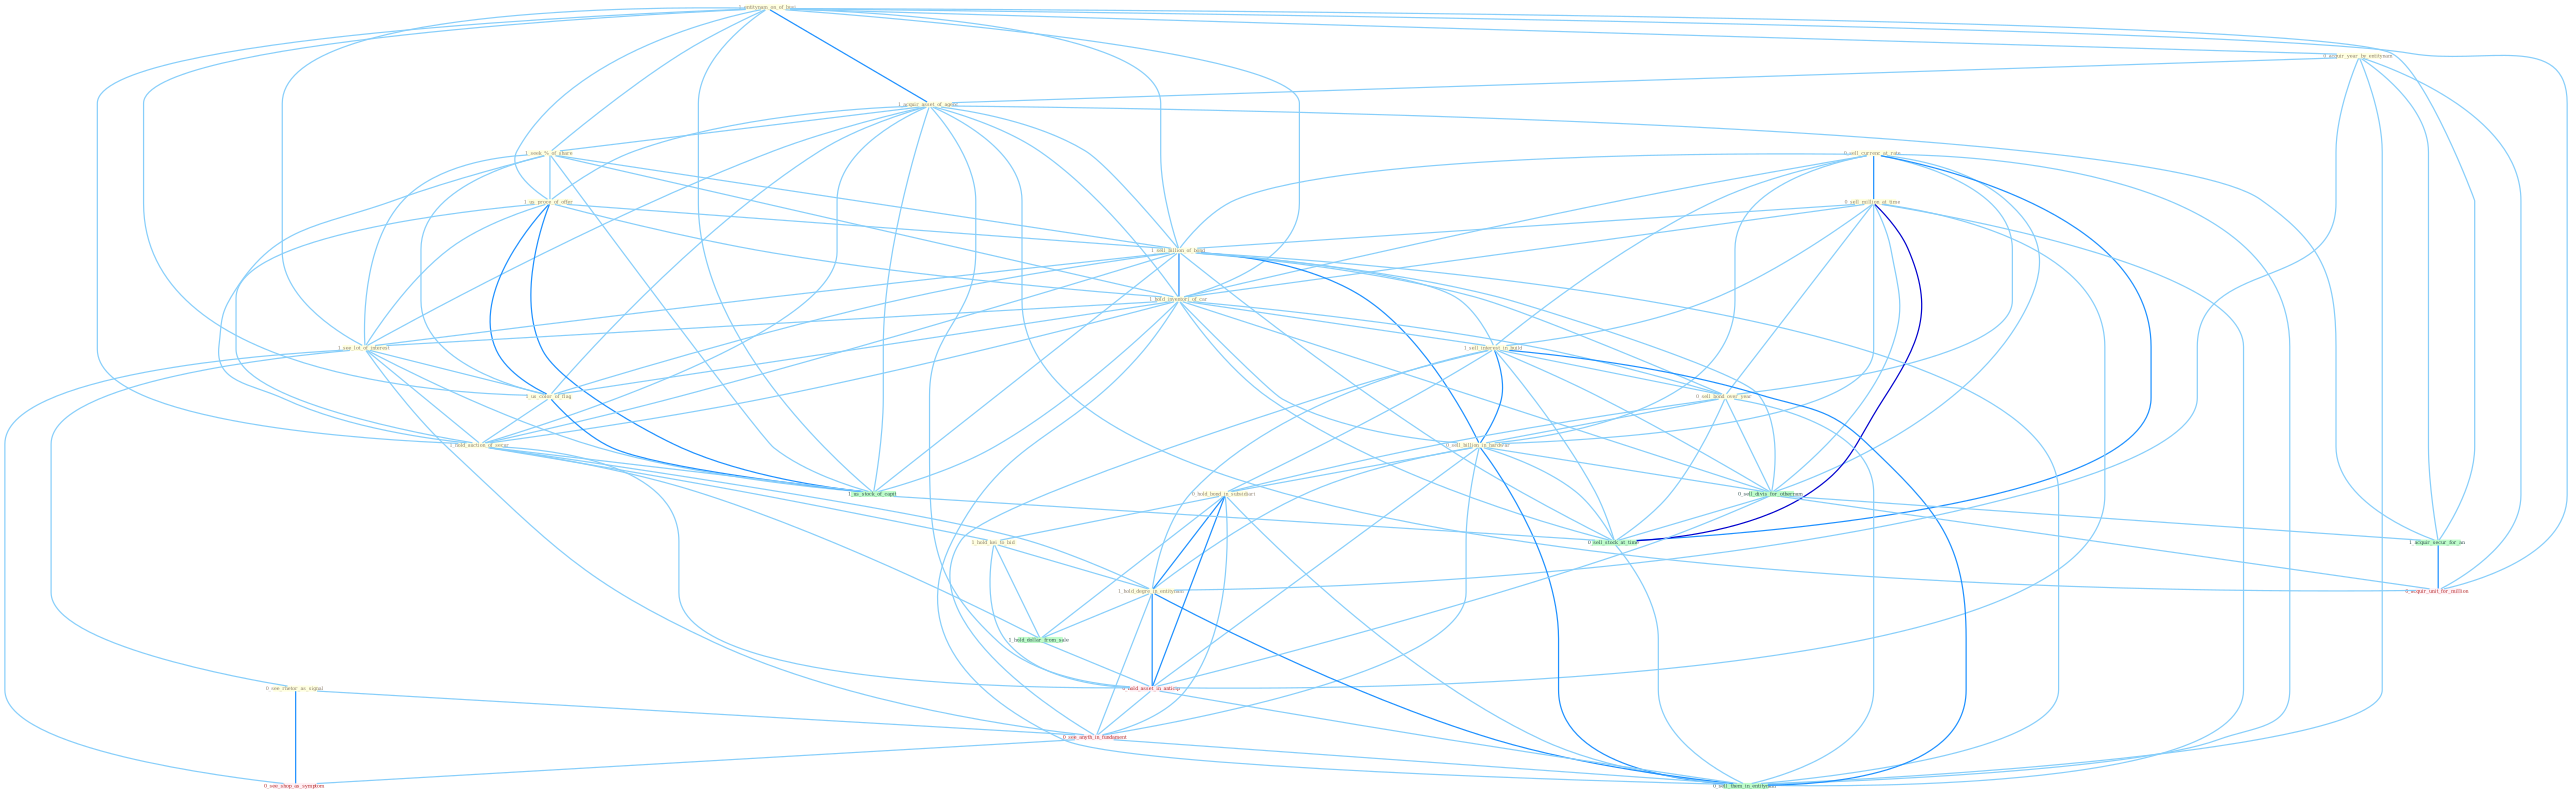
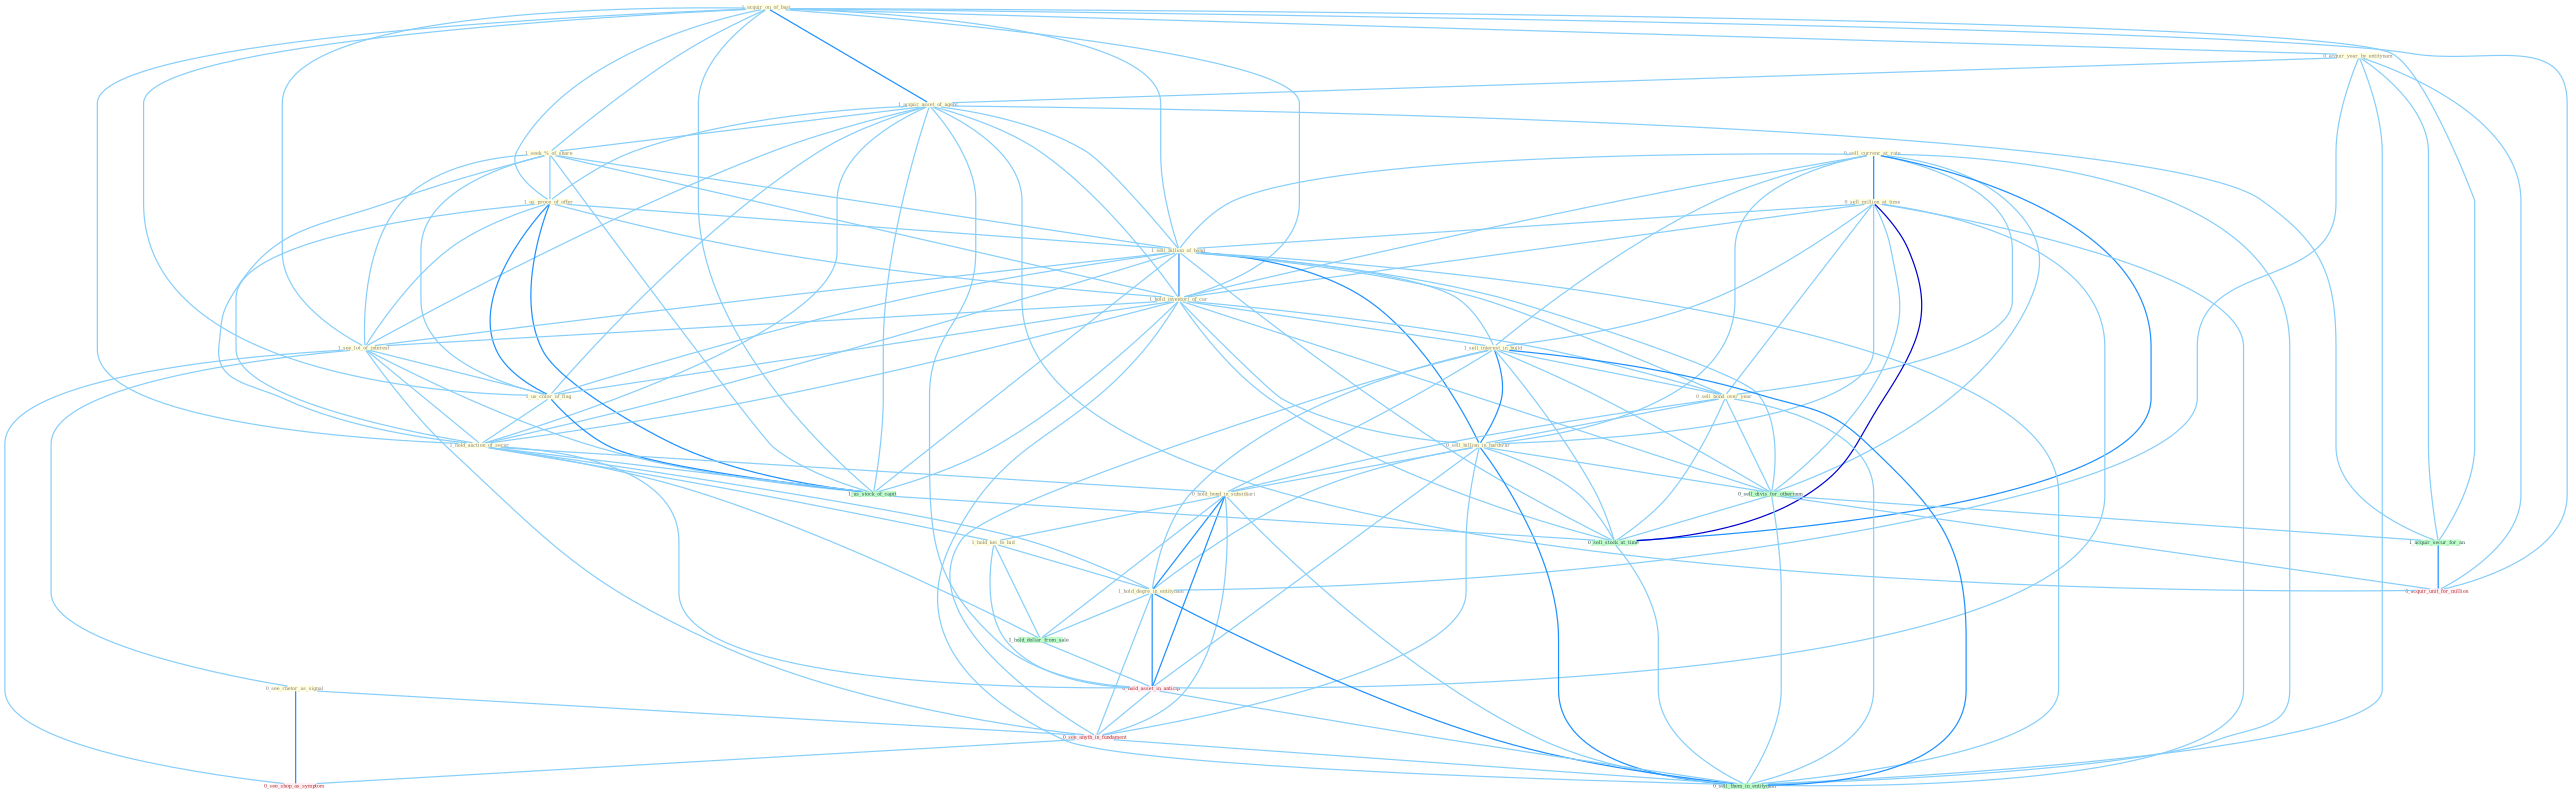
(768, 7) -> (768, 7)
none -> (835, 469)
(1482, 598) -> (1781, 643)
